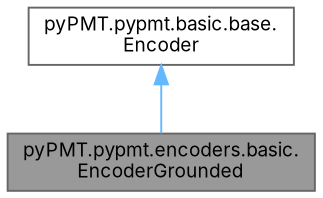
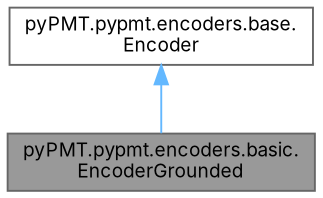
(161, 36) -> (161, 36)
